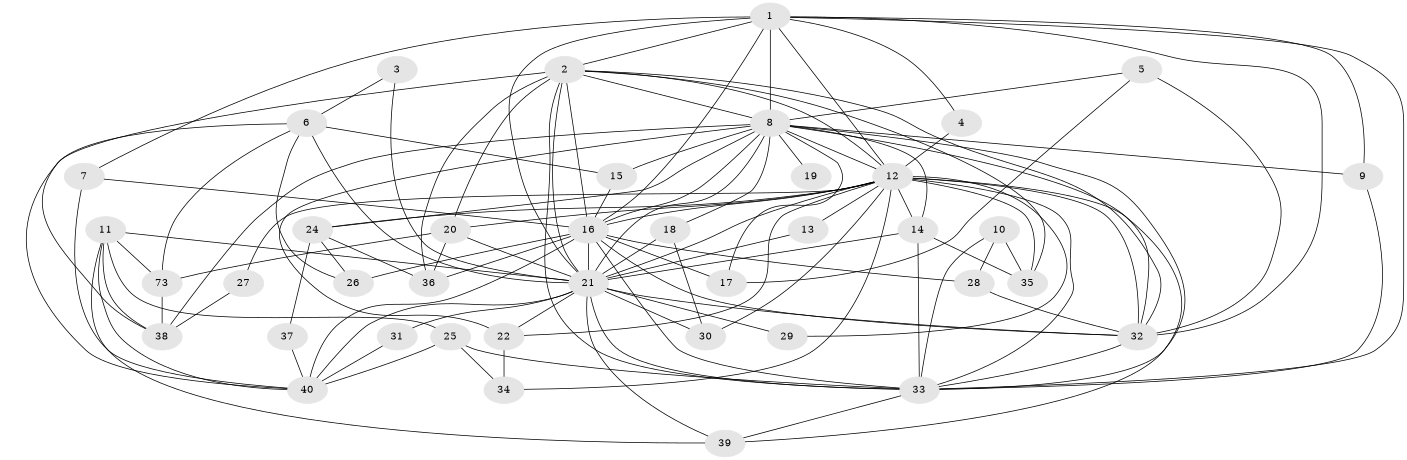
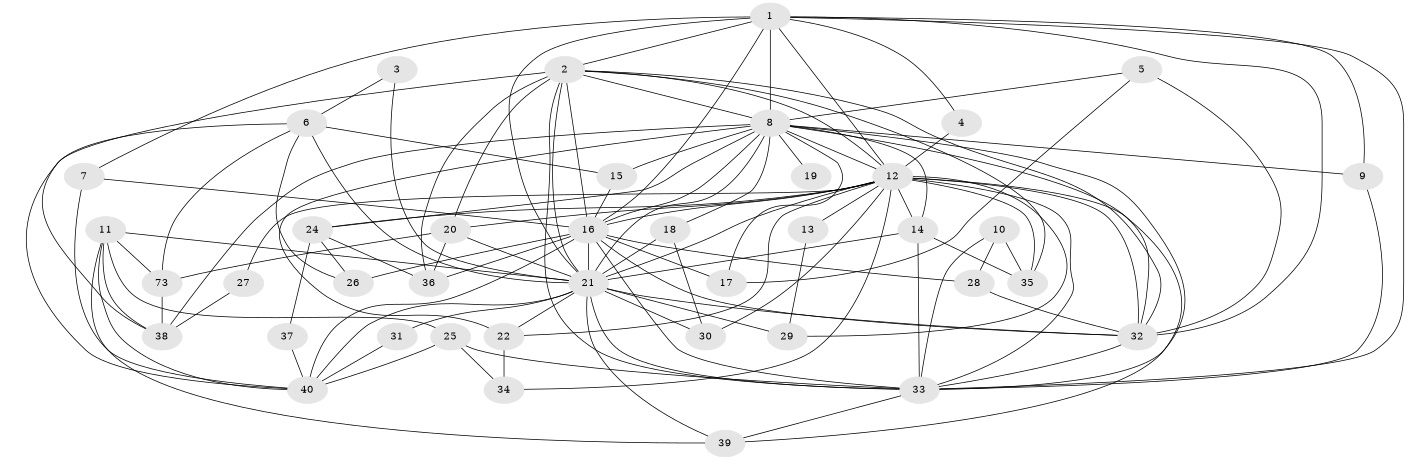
(698, 257) -> (797, 289)
